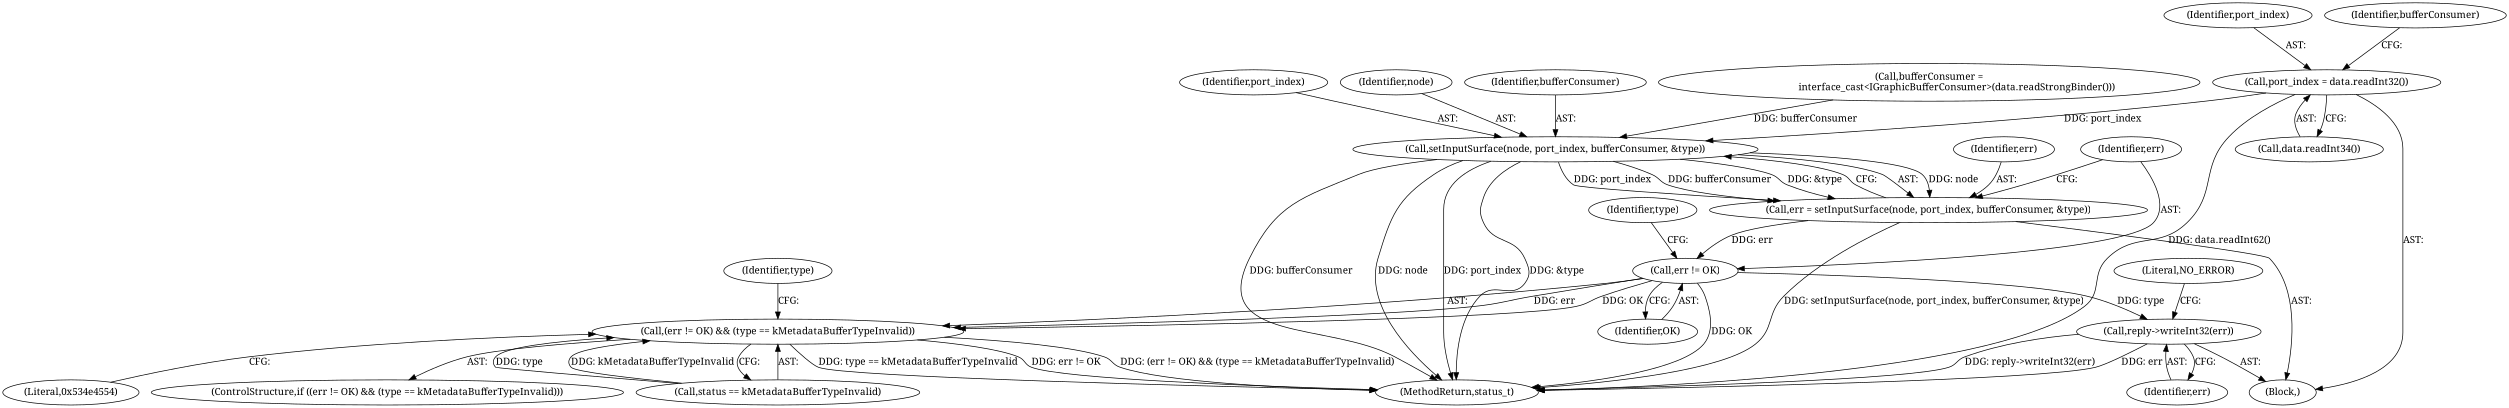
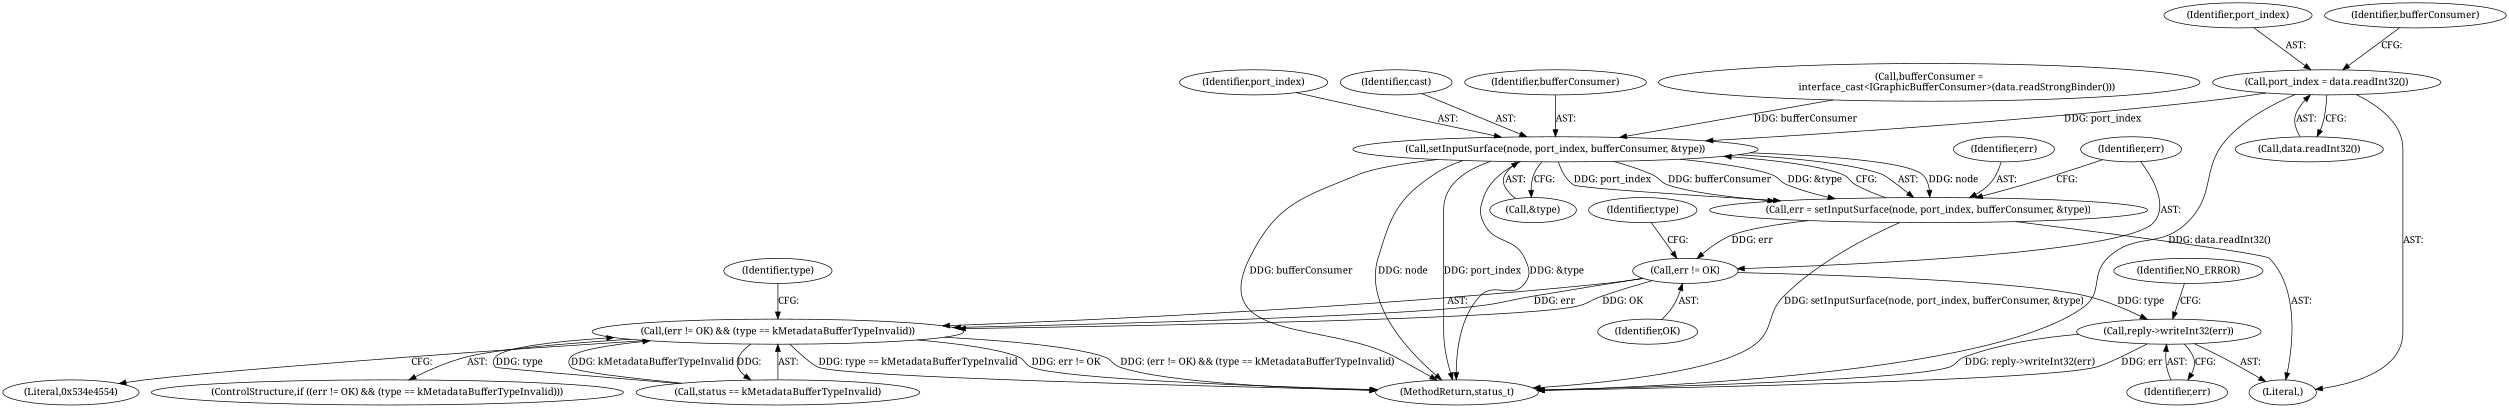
(1396, 82) -> (1396, 82)
(2309, 149) -> (2309, 149)
none -> (1533, 210)
(2219, 240) -> (2219, 240)
(2188, 271) -> (2188, 271)
(1650, 295) -> none
(348, 347) -> (386, 359)
(751, 362) -> (751, 362)
(1656, 368) -> none
(2283, 392) -> (2283, 392)
